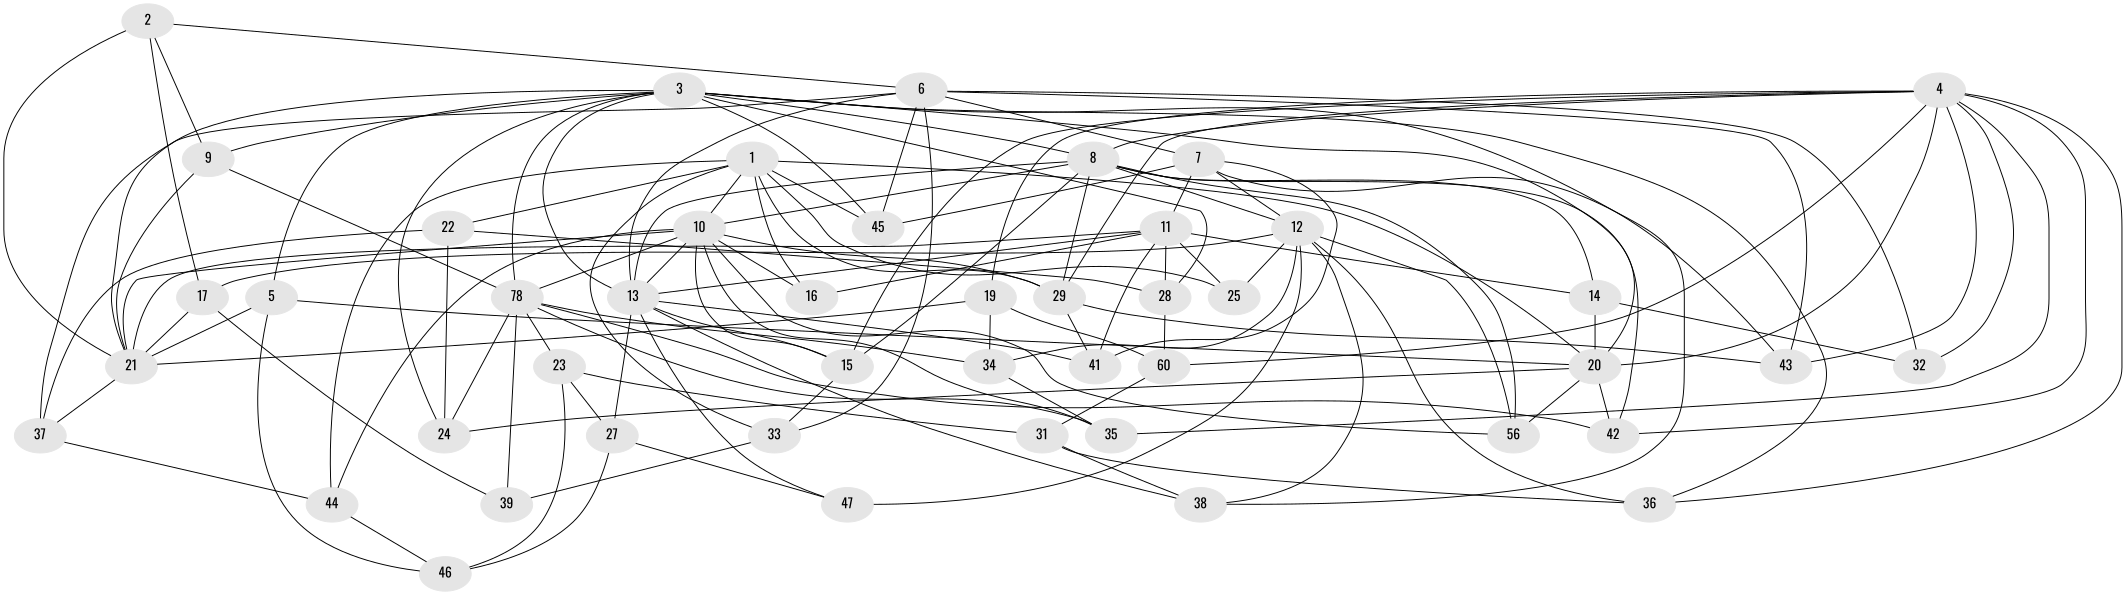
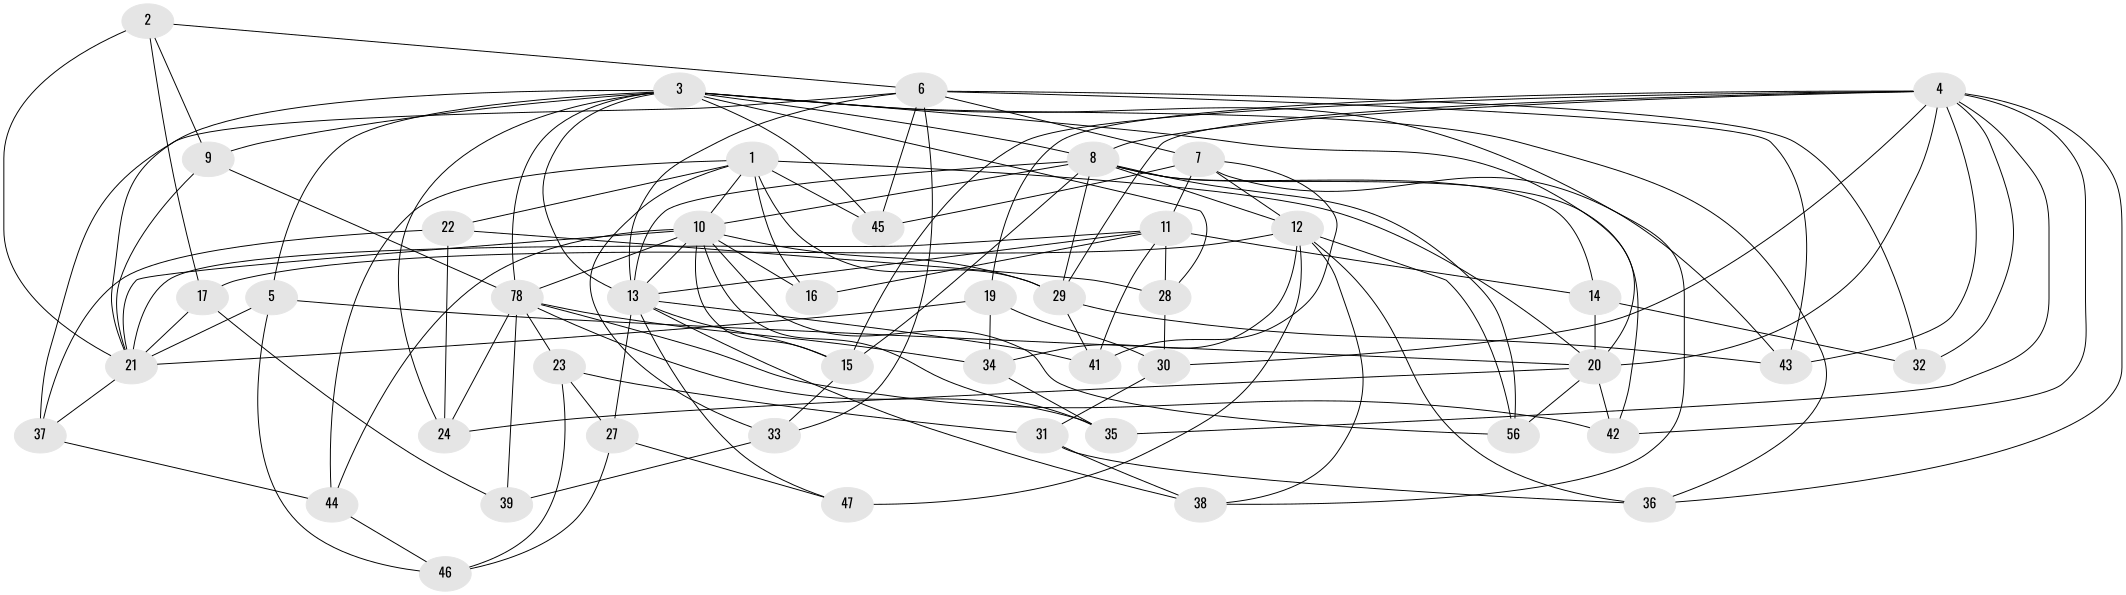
(1234, 298) -> none
(1164, 367) -> (1164, 367)
